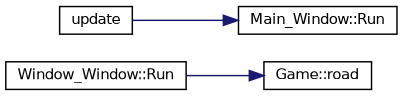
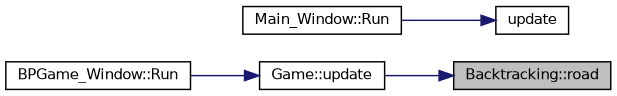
(178, 20) -> (441, 20)
(96, 76) -> (98, 76)
(318, 76) -> (322, 76)
none -> (532, 76)
